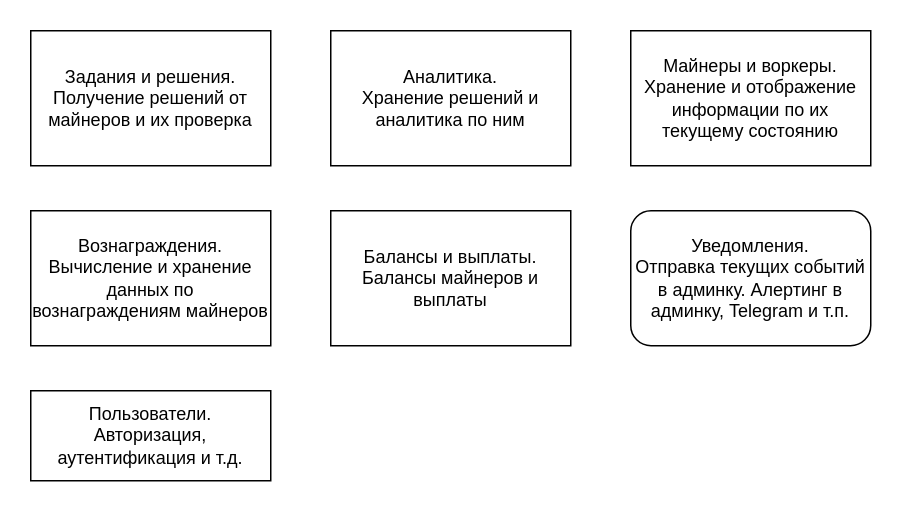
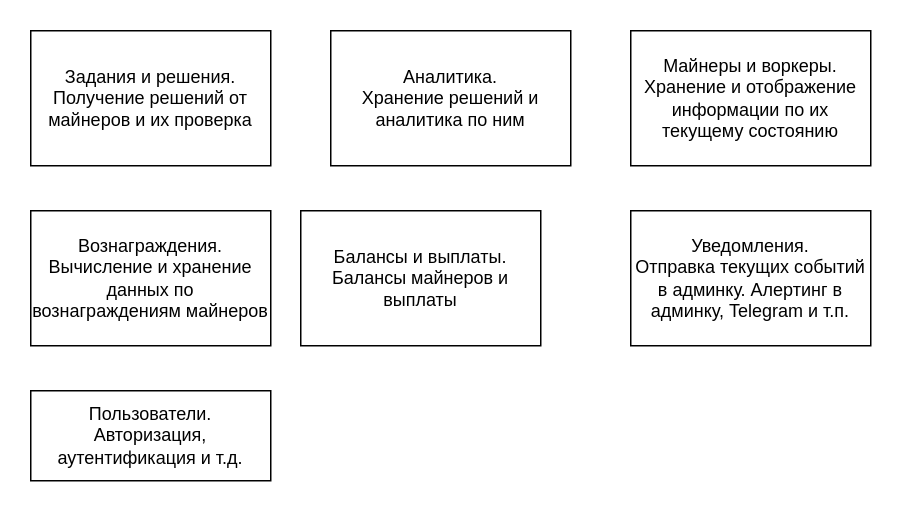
(451, 278) -> (421, 278)
(751, 278) -> (751, 278)
